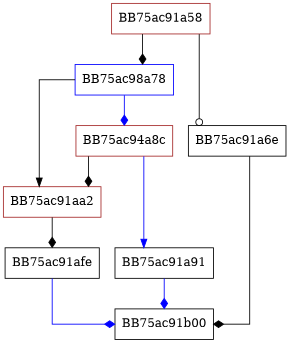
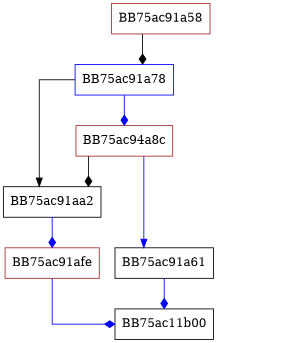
(124, 80) -> (124, 80)
(237, 141) -> none
(52, 202) -> (52, 202)
(52, 227) -> (52, 227)
(52, 263) -> (52, 263)
(164, 263) -> (164, 263)
(164, 324) -> (164, 324)
